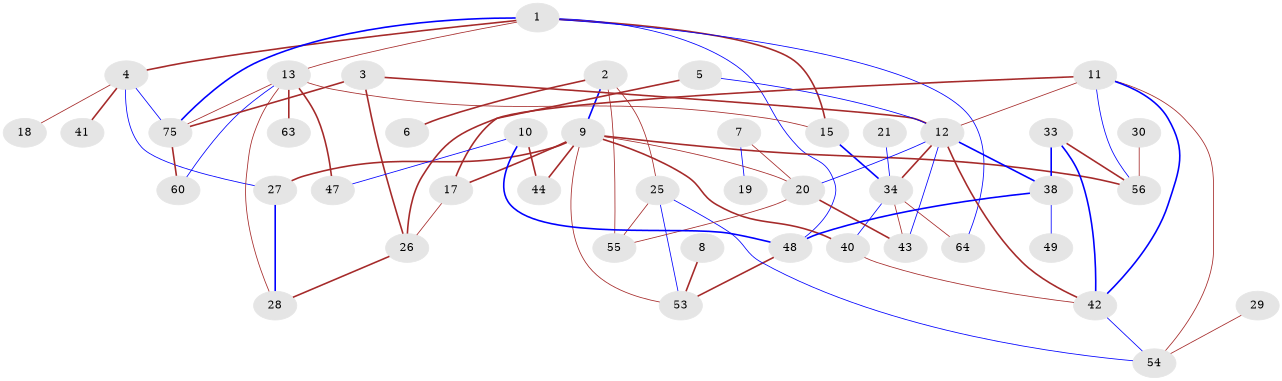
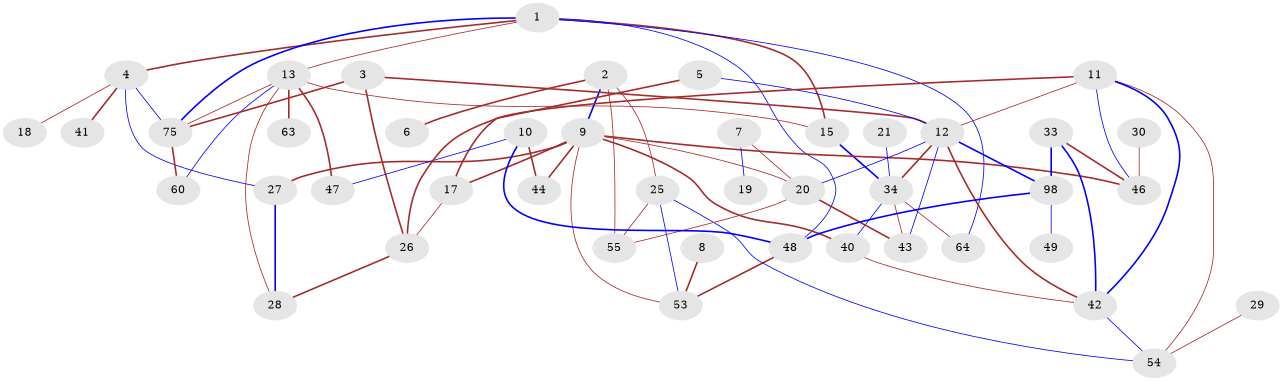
(1051, 190) -> (1051, 190)
(1139, 190) -> (1139, 190)
